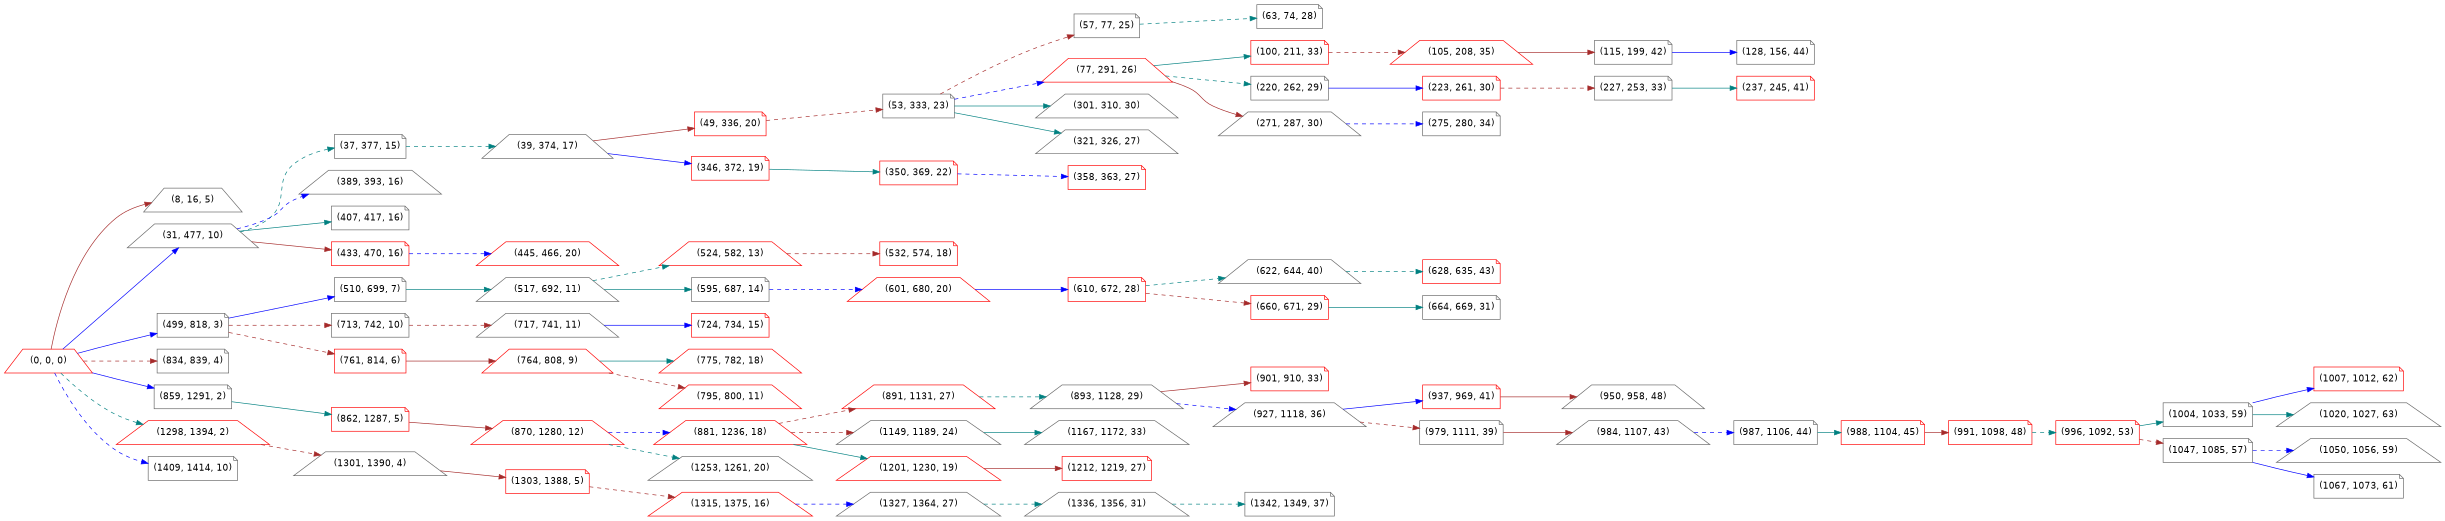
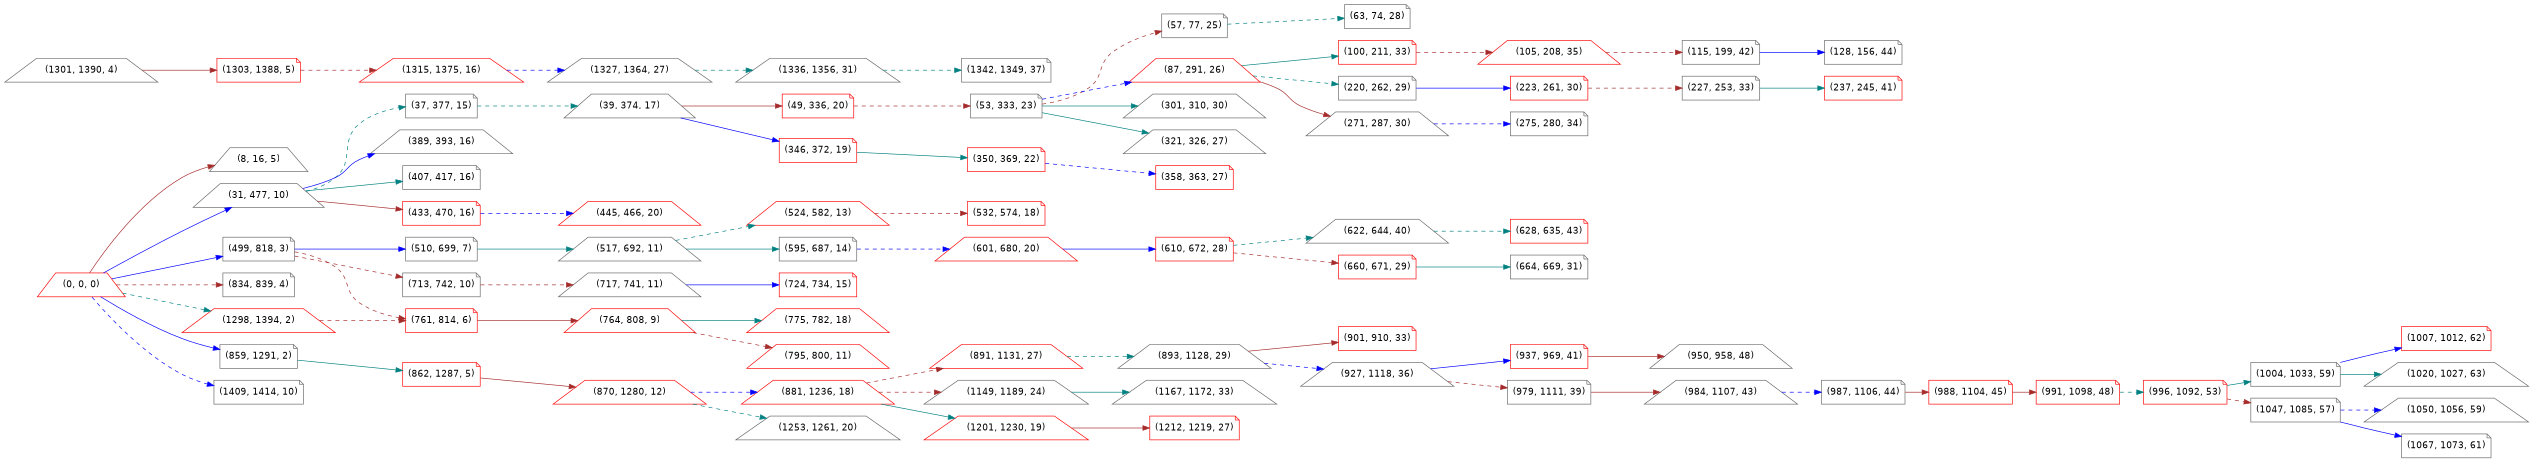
(1553, 52) -> (1640, 52)
(1107, 70) -> (1194, 70)
(282, 209) -> (348, 168)
(1826, 433) -> (1914, 392)
(288, 449) -> (359, 321)
